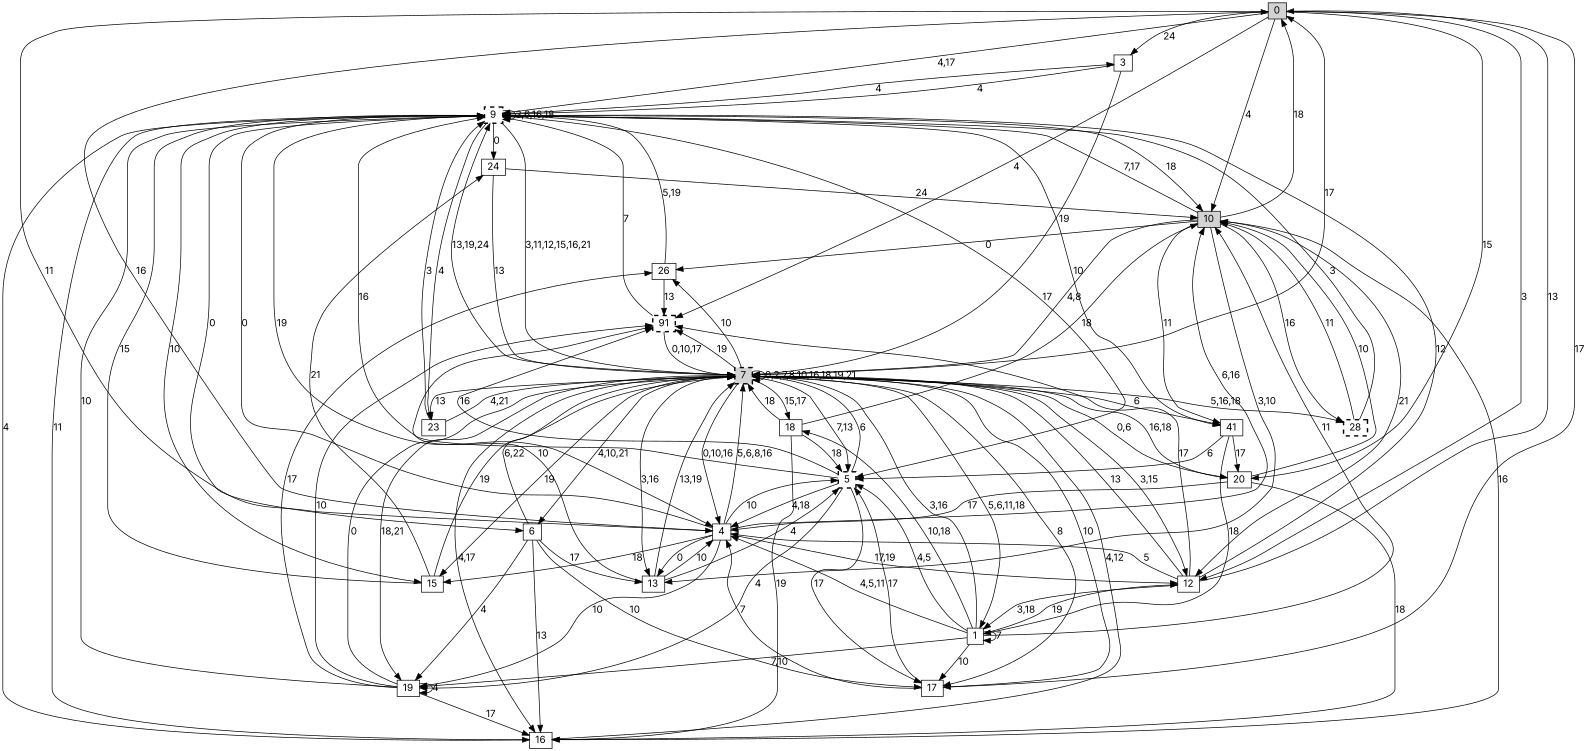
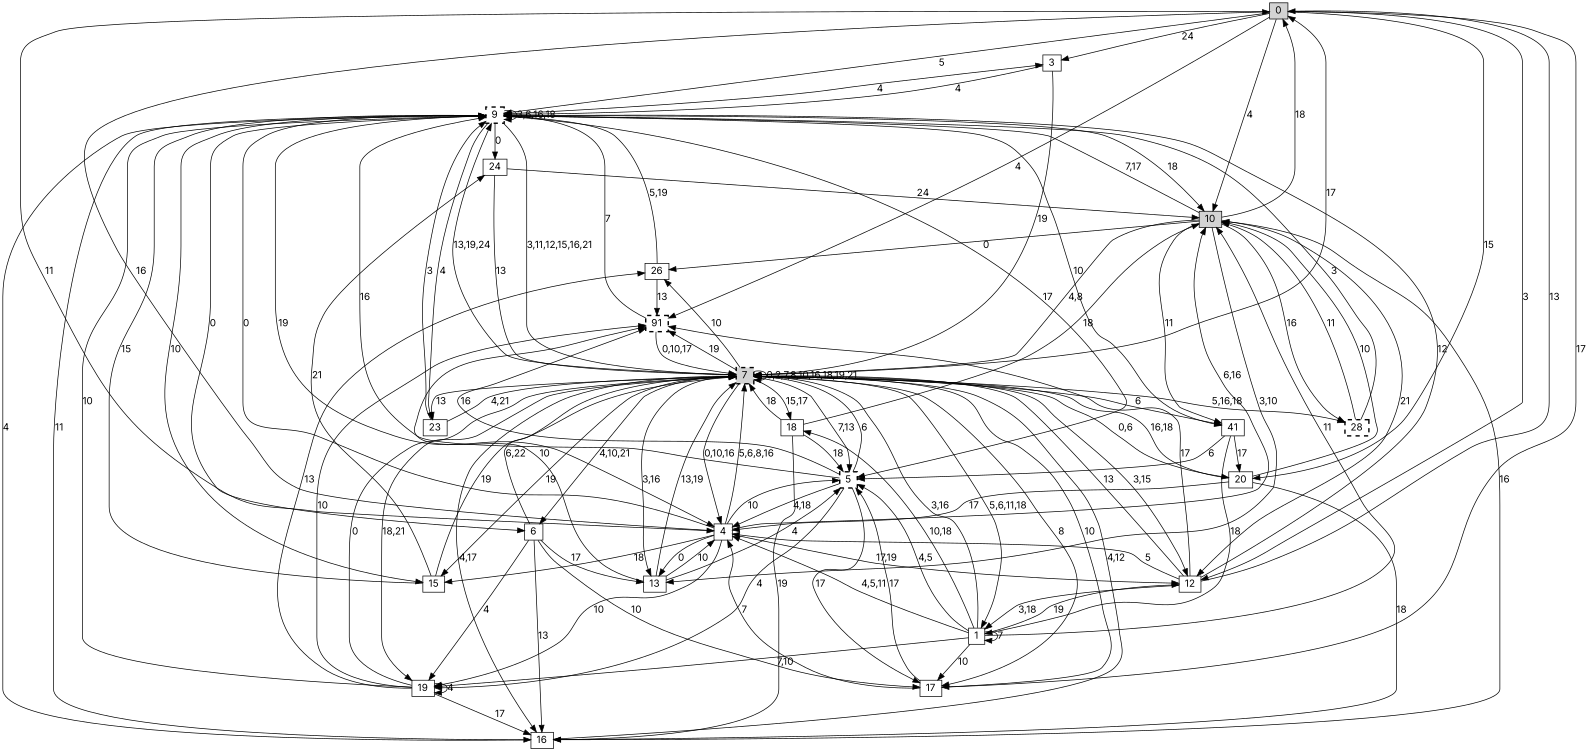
(946, 63) -> (942, 63)
(293, 480) -> (310, 480)
